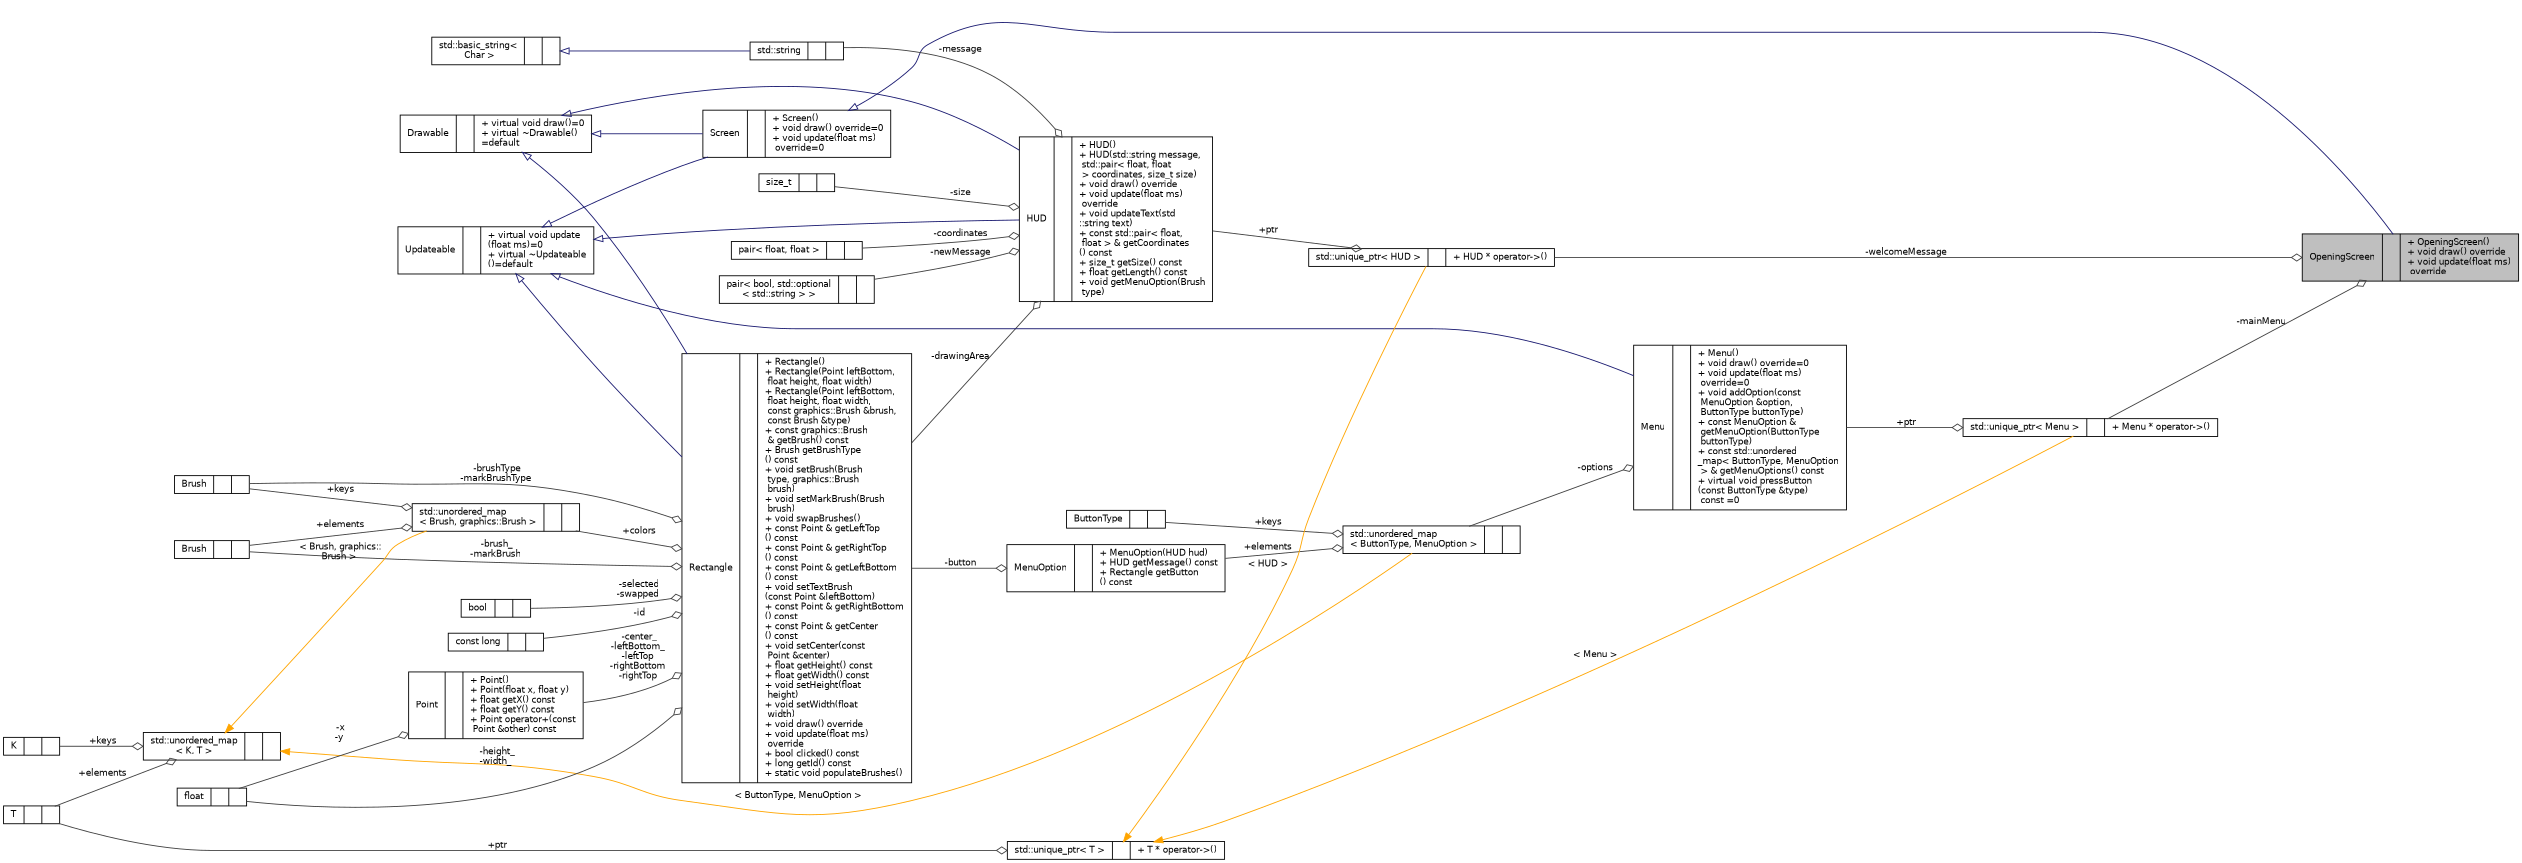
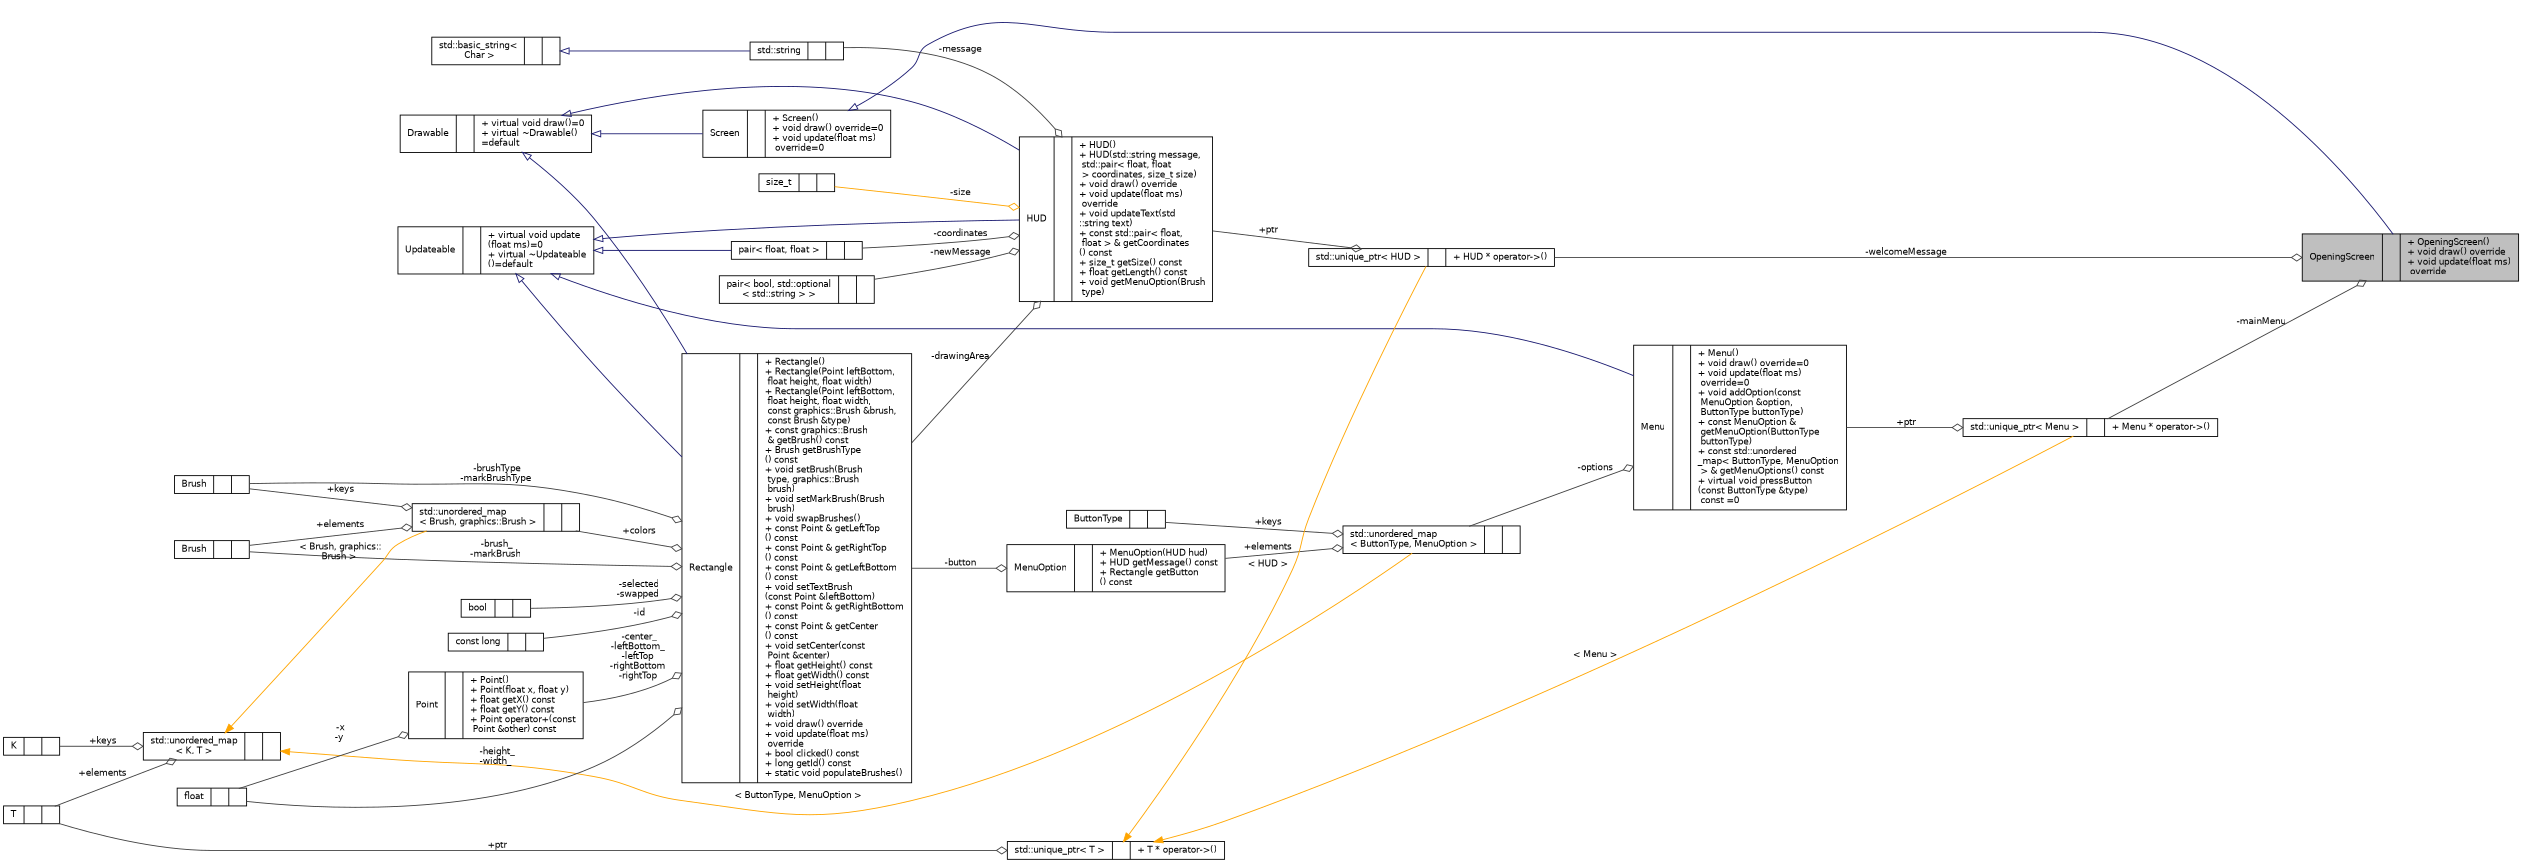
(628, 187) -> (667, 250)
(922, 196) -> (922, 196)
